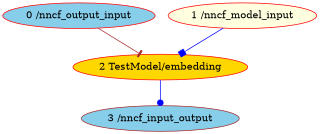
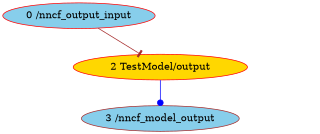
(242, 16) -> none
(160, 67) -> (160, 67)
(160, 119) -> (160, 119)
